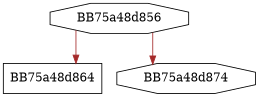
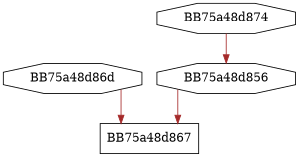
(153, 44) -> (226, 44)
(53, 78) -> (149, 139)
none -> (73, 78)
